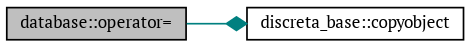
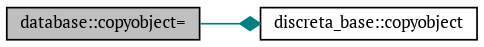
(96, 24) -> (103, 24)
